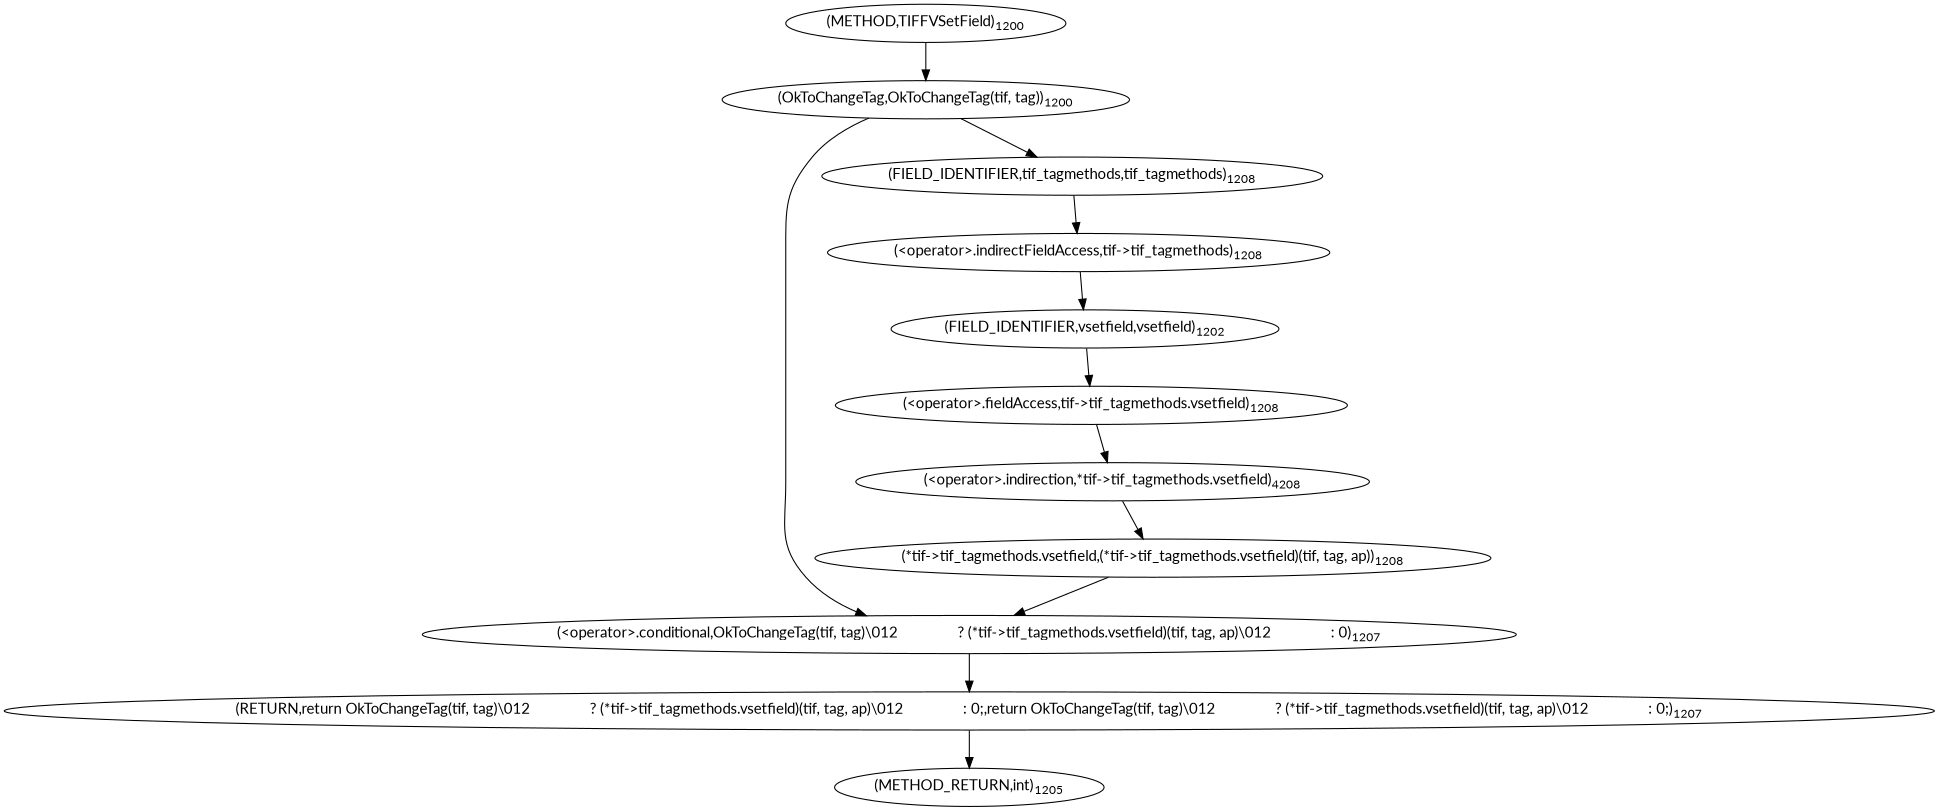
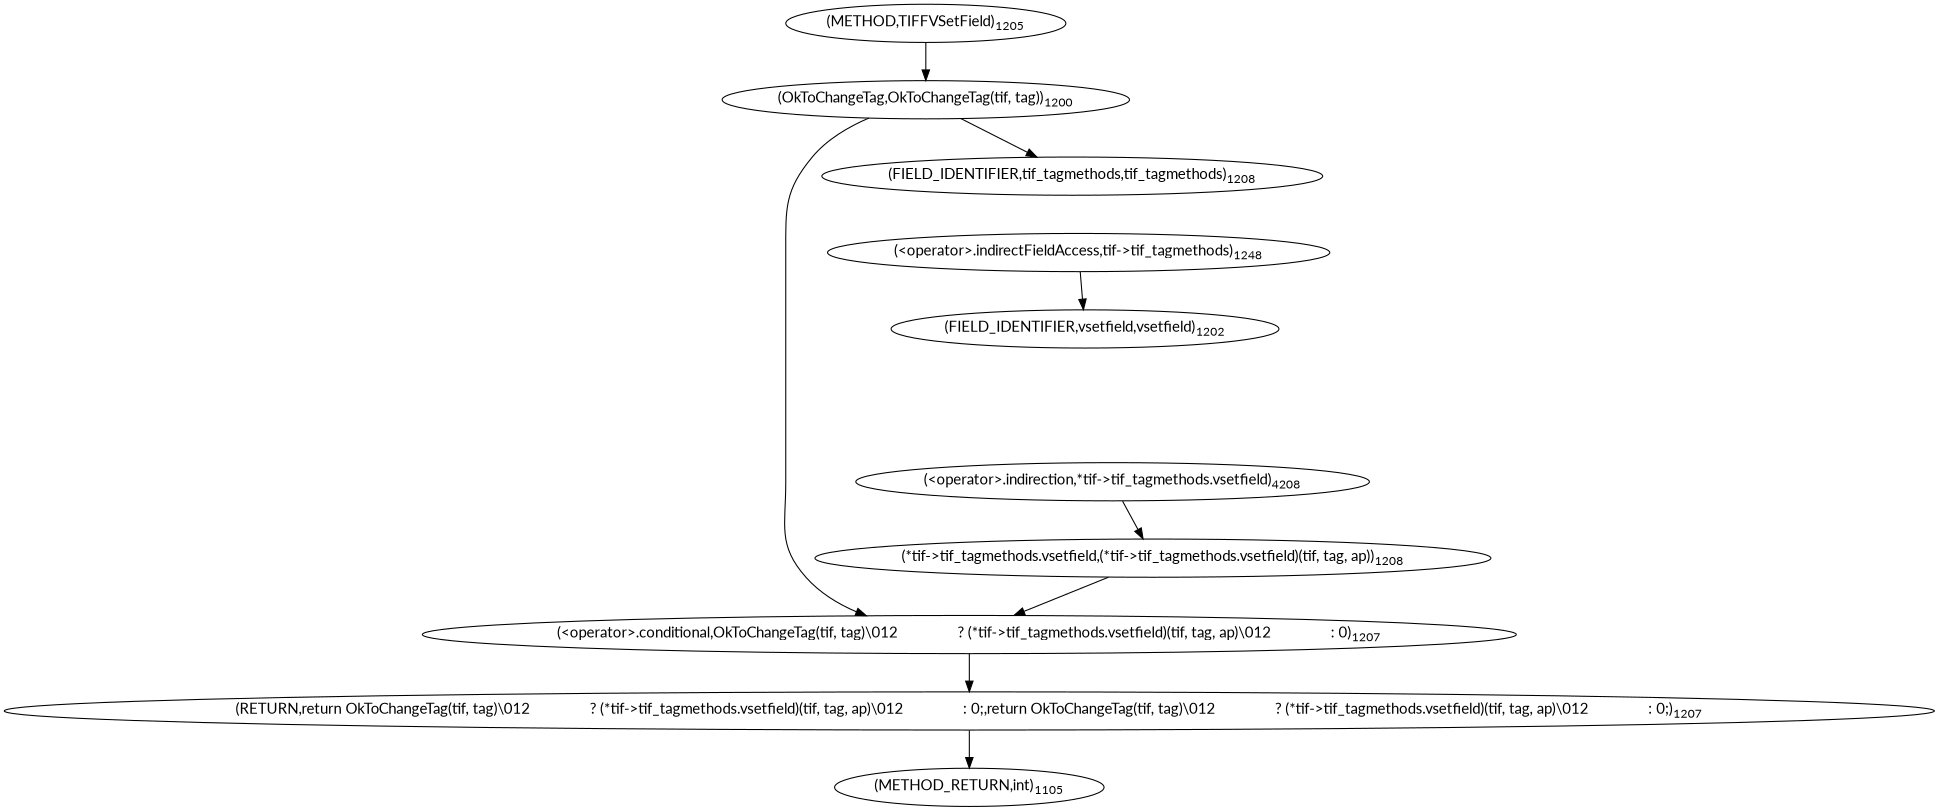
(1010, 22) -> (1010, 22)
(1075, 209) -> none
(1248, 251) -> (1248, 251)
(1091, 405) -> none
(1049, 786) -> (1049, 786)
